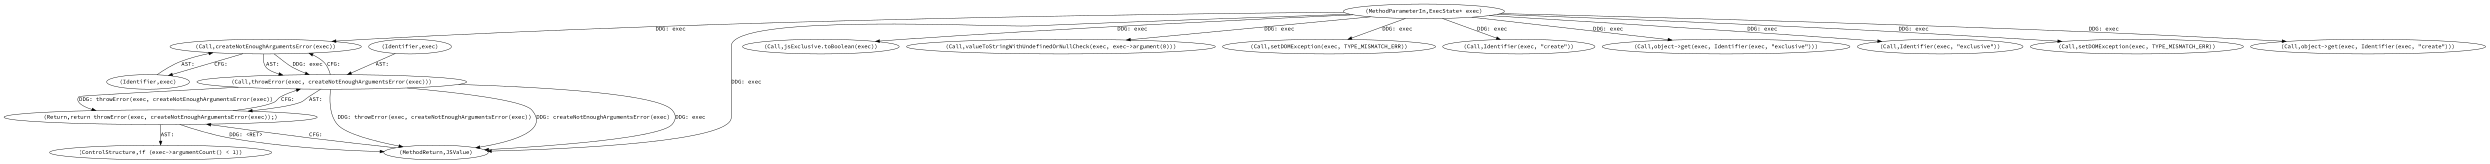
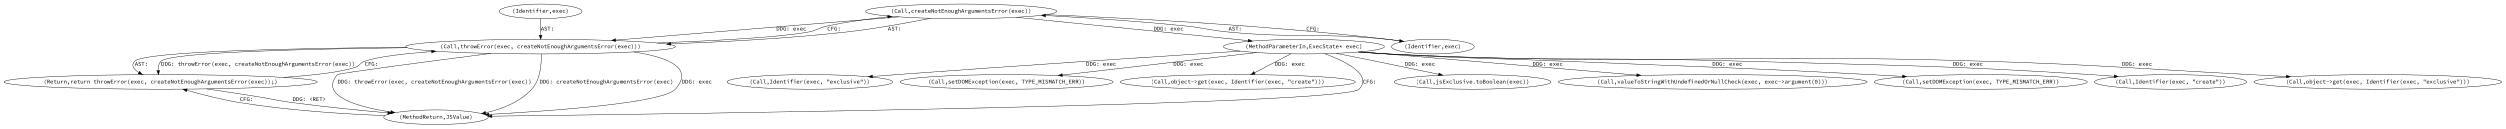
(840, 21) -> (1132, 29)
(746, 82) -> (1371, 82)
(161, 152) -> none
